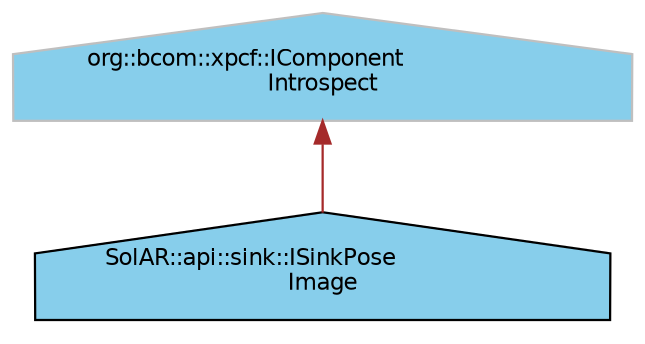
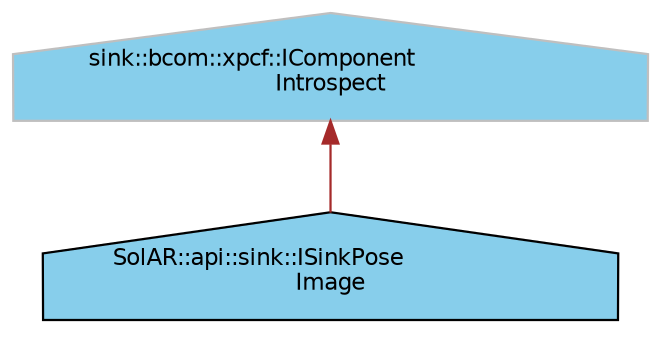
(323, 73) -> (331, 73)
